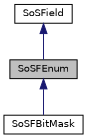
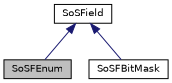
(44, 102) -> (109, 45)
